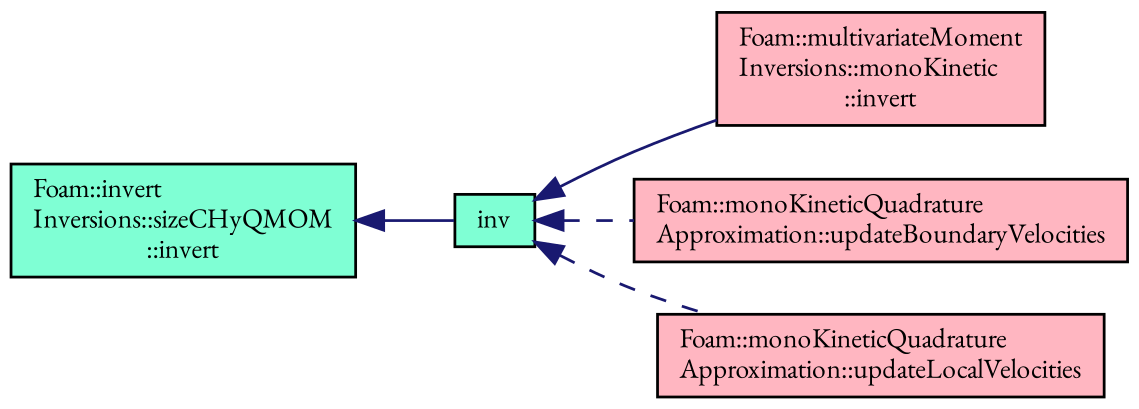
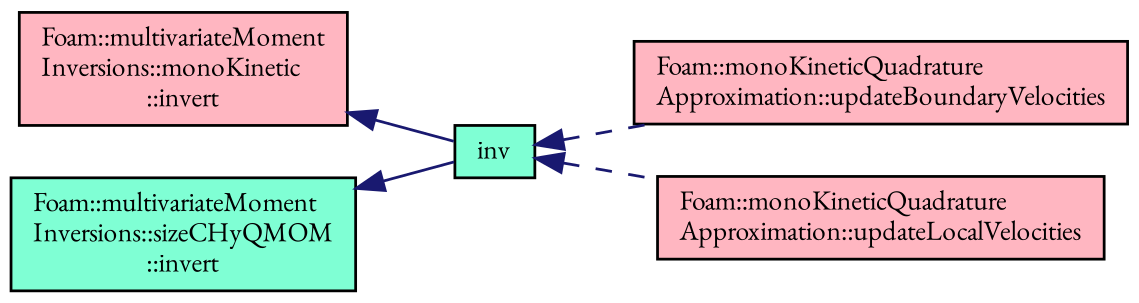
(637, 150) -> (414, 131)
(183, 221) -> (183, 234)
